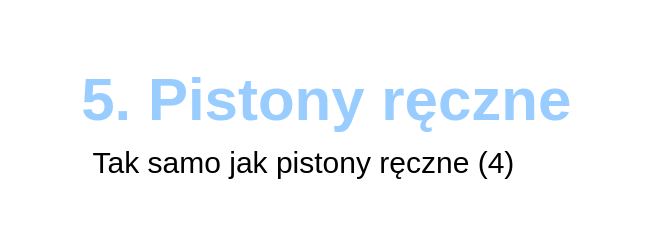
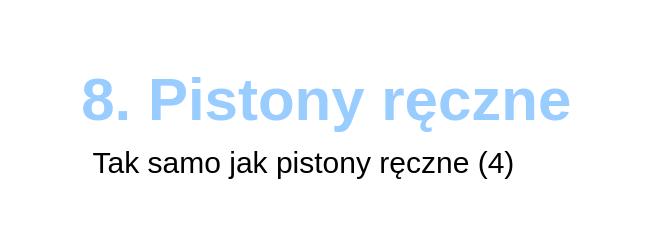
(328, 101) -> (328, 101)
